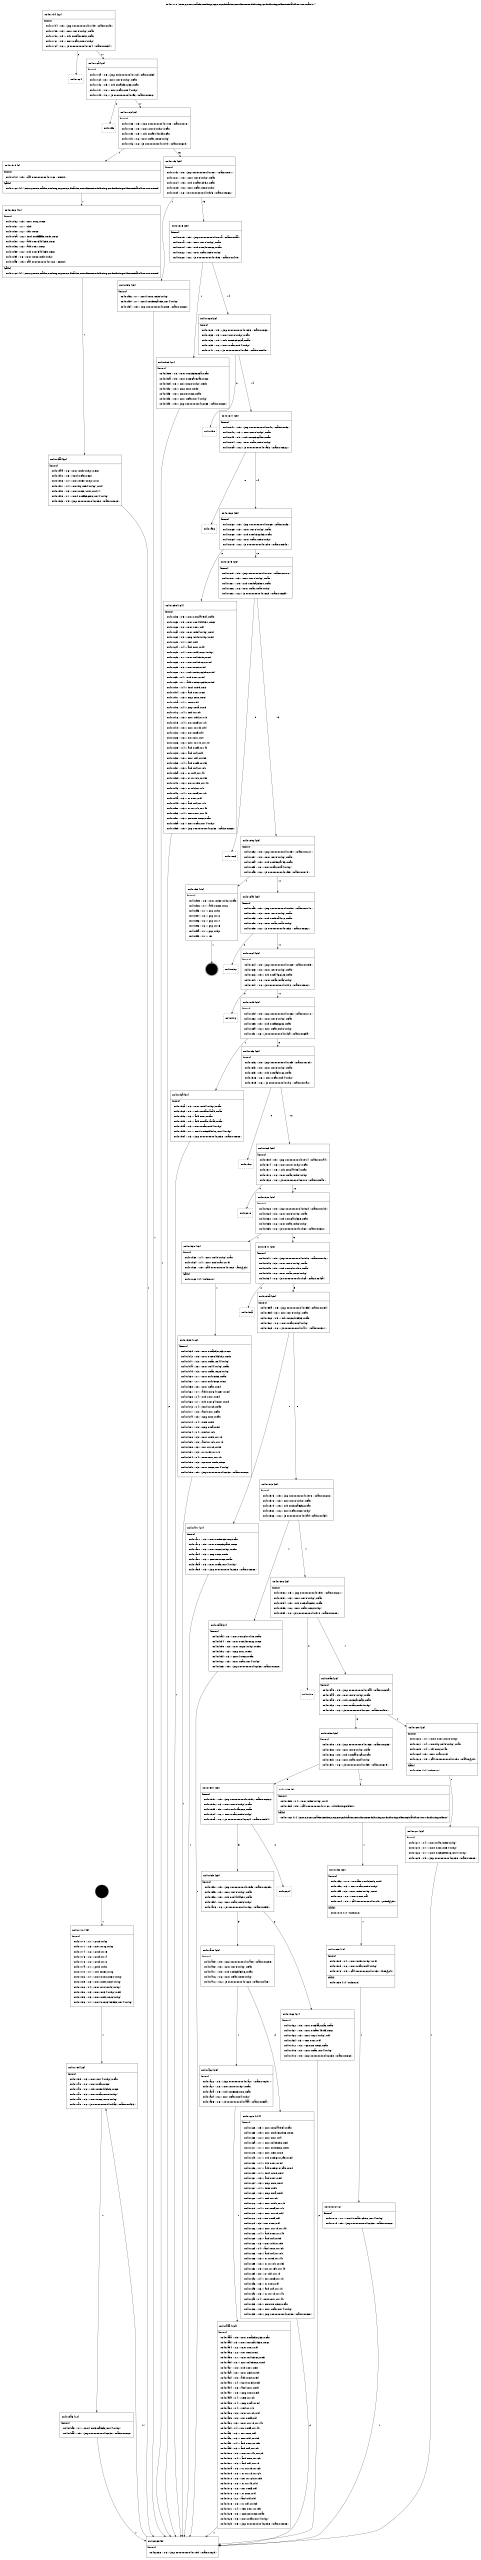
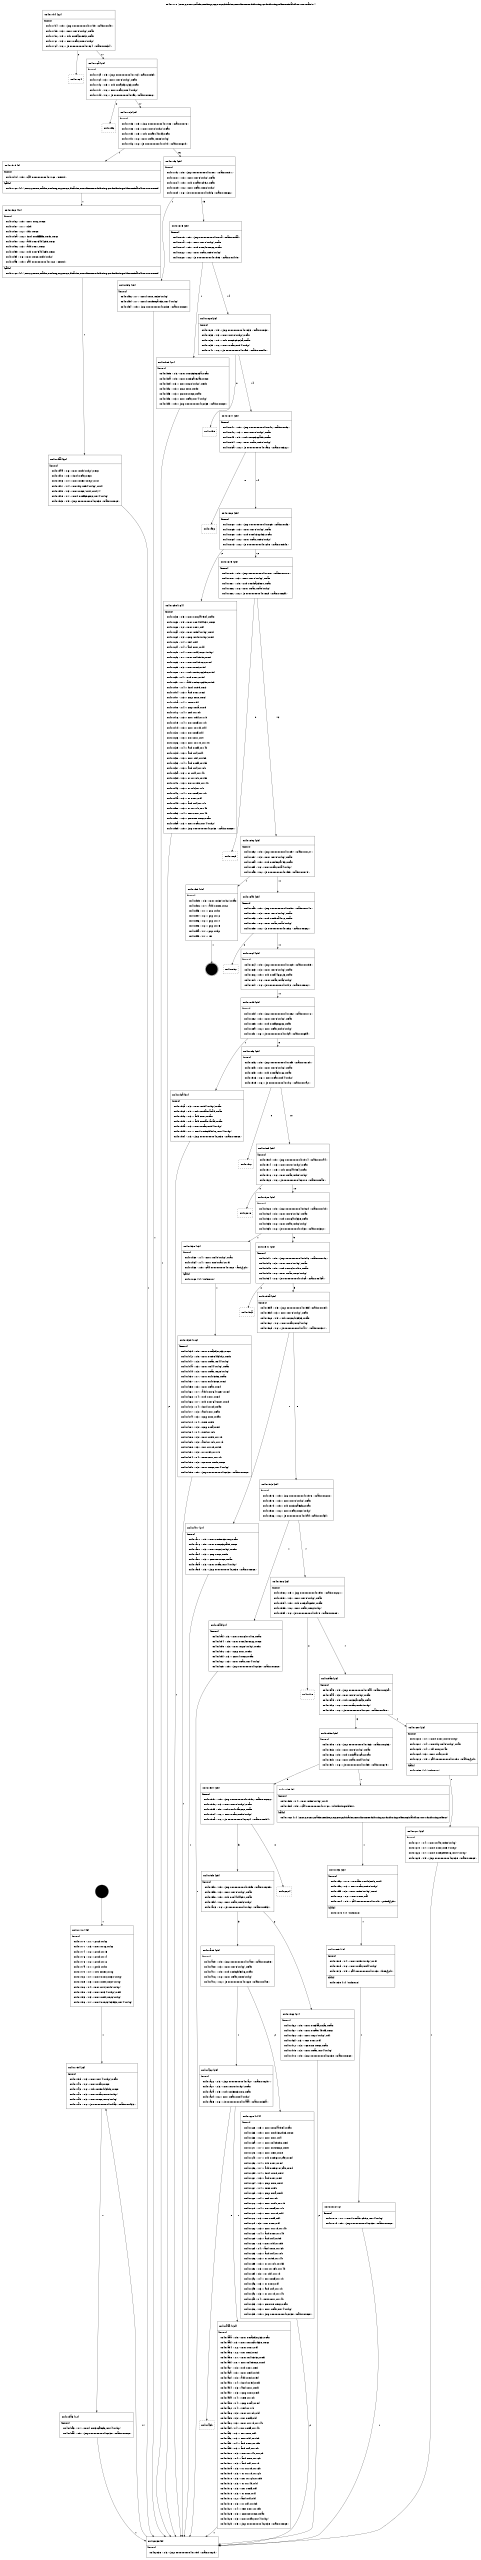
(231, 1018) -> none
none -> (207, 2425)
